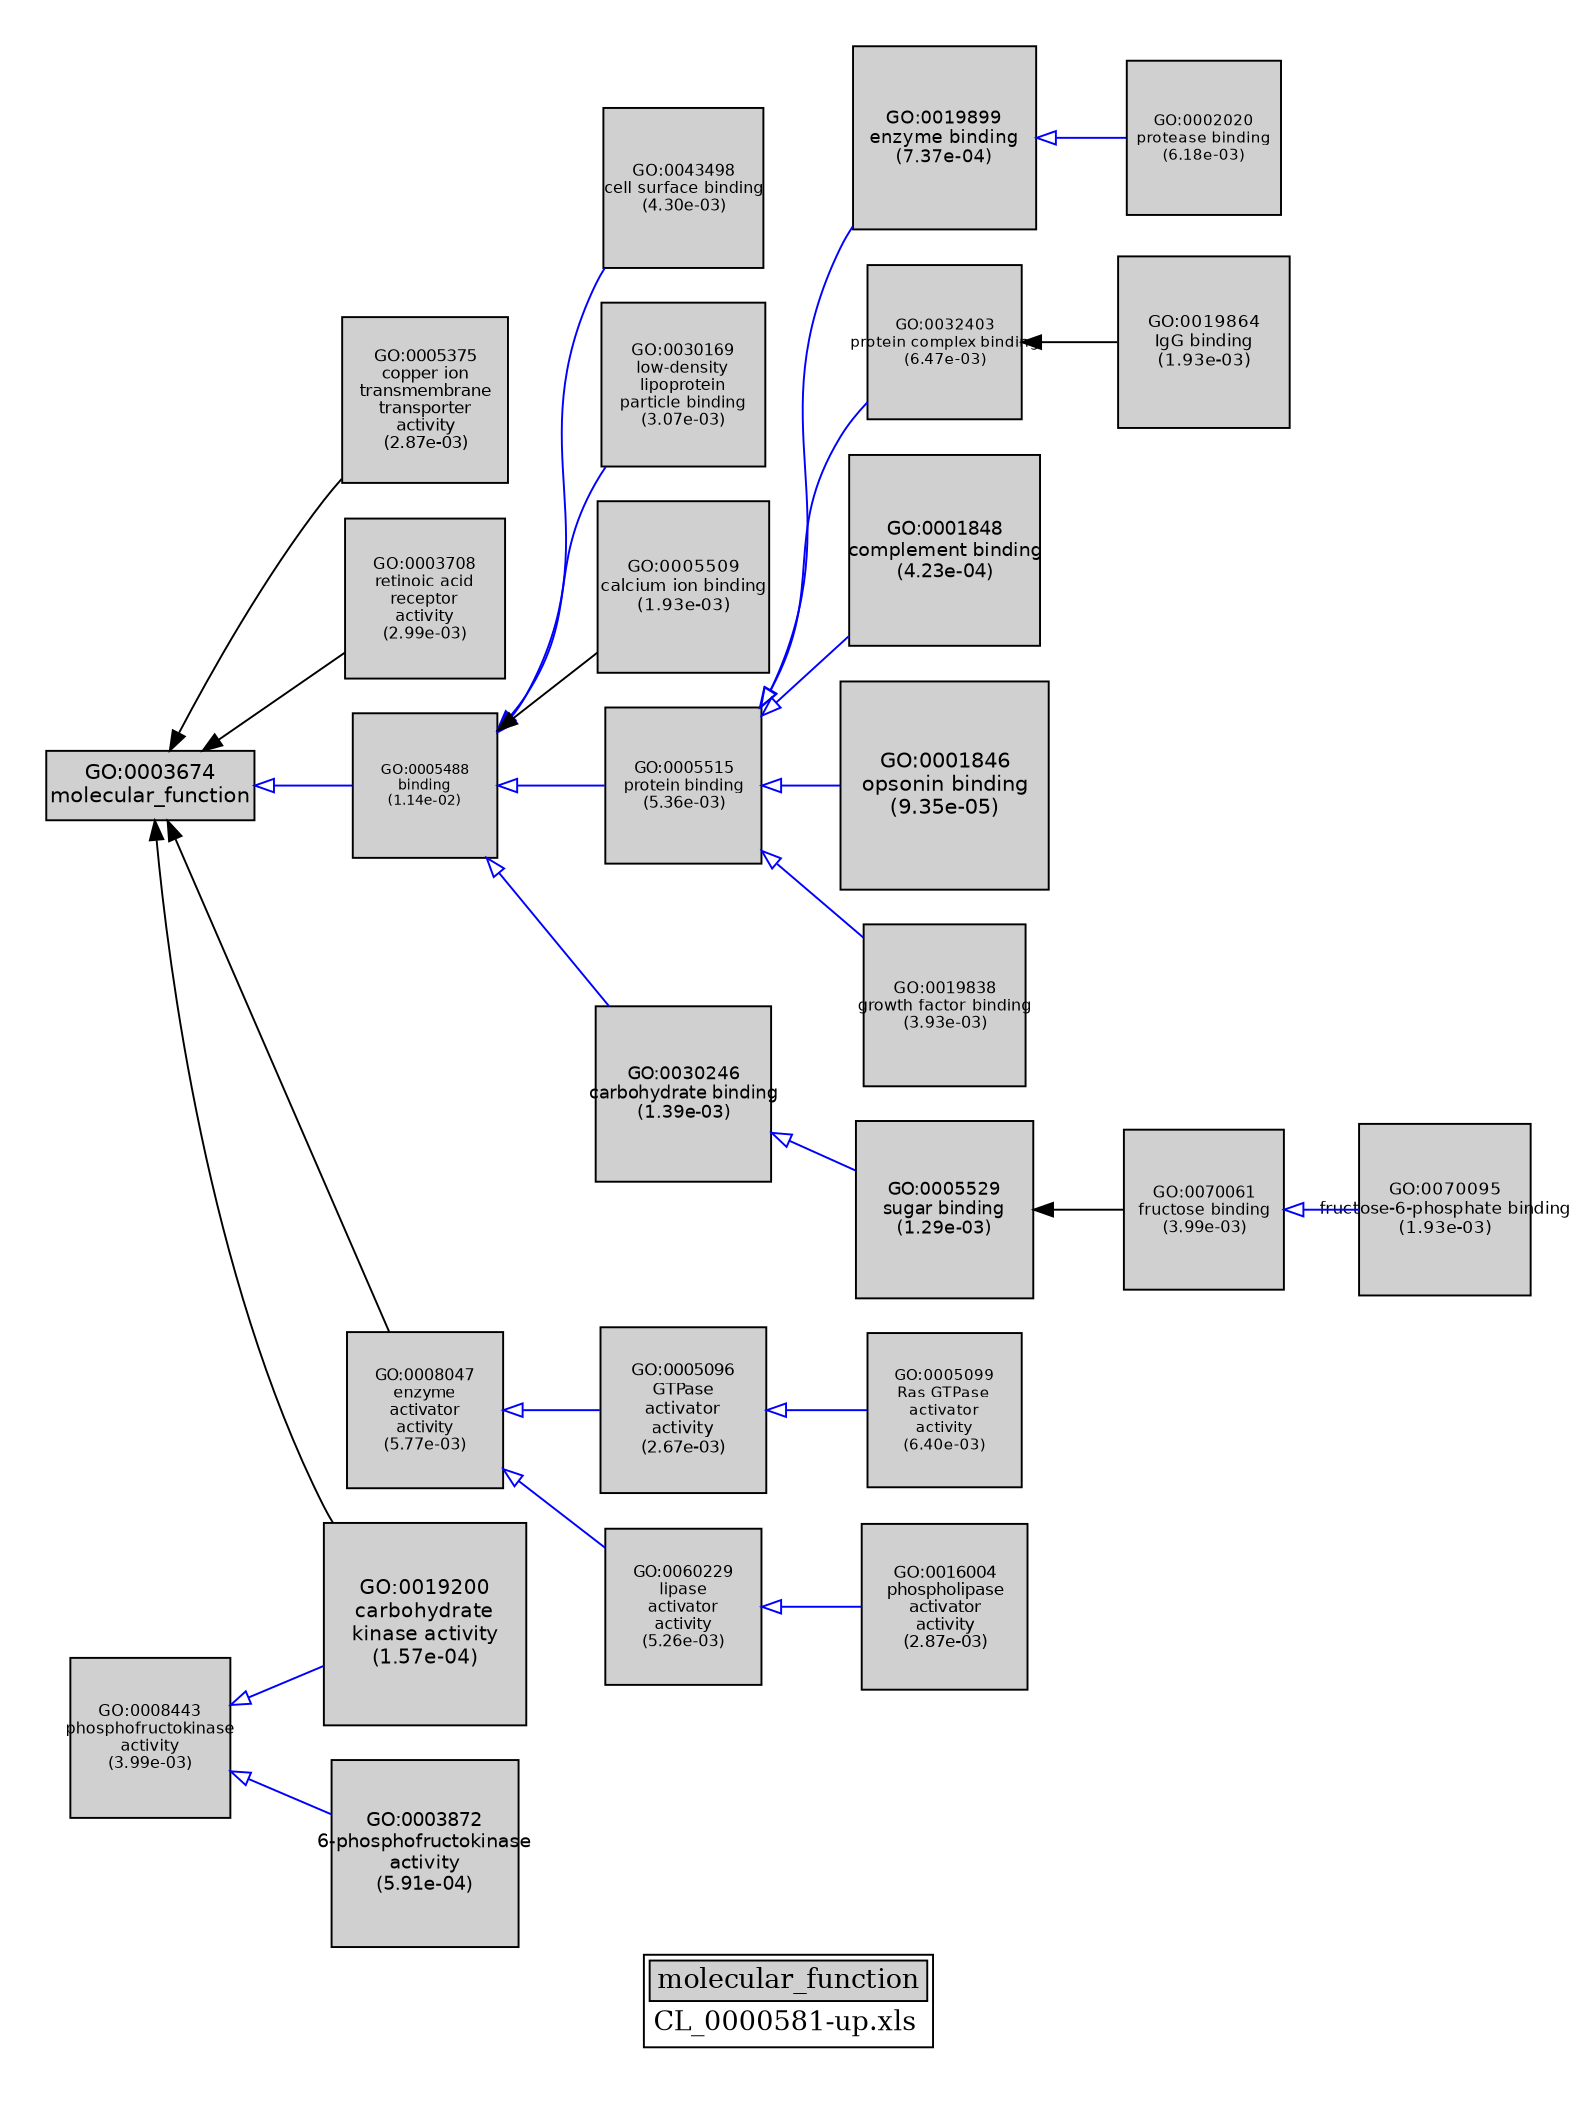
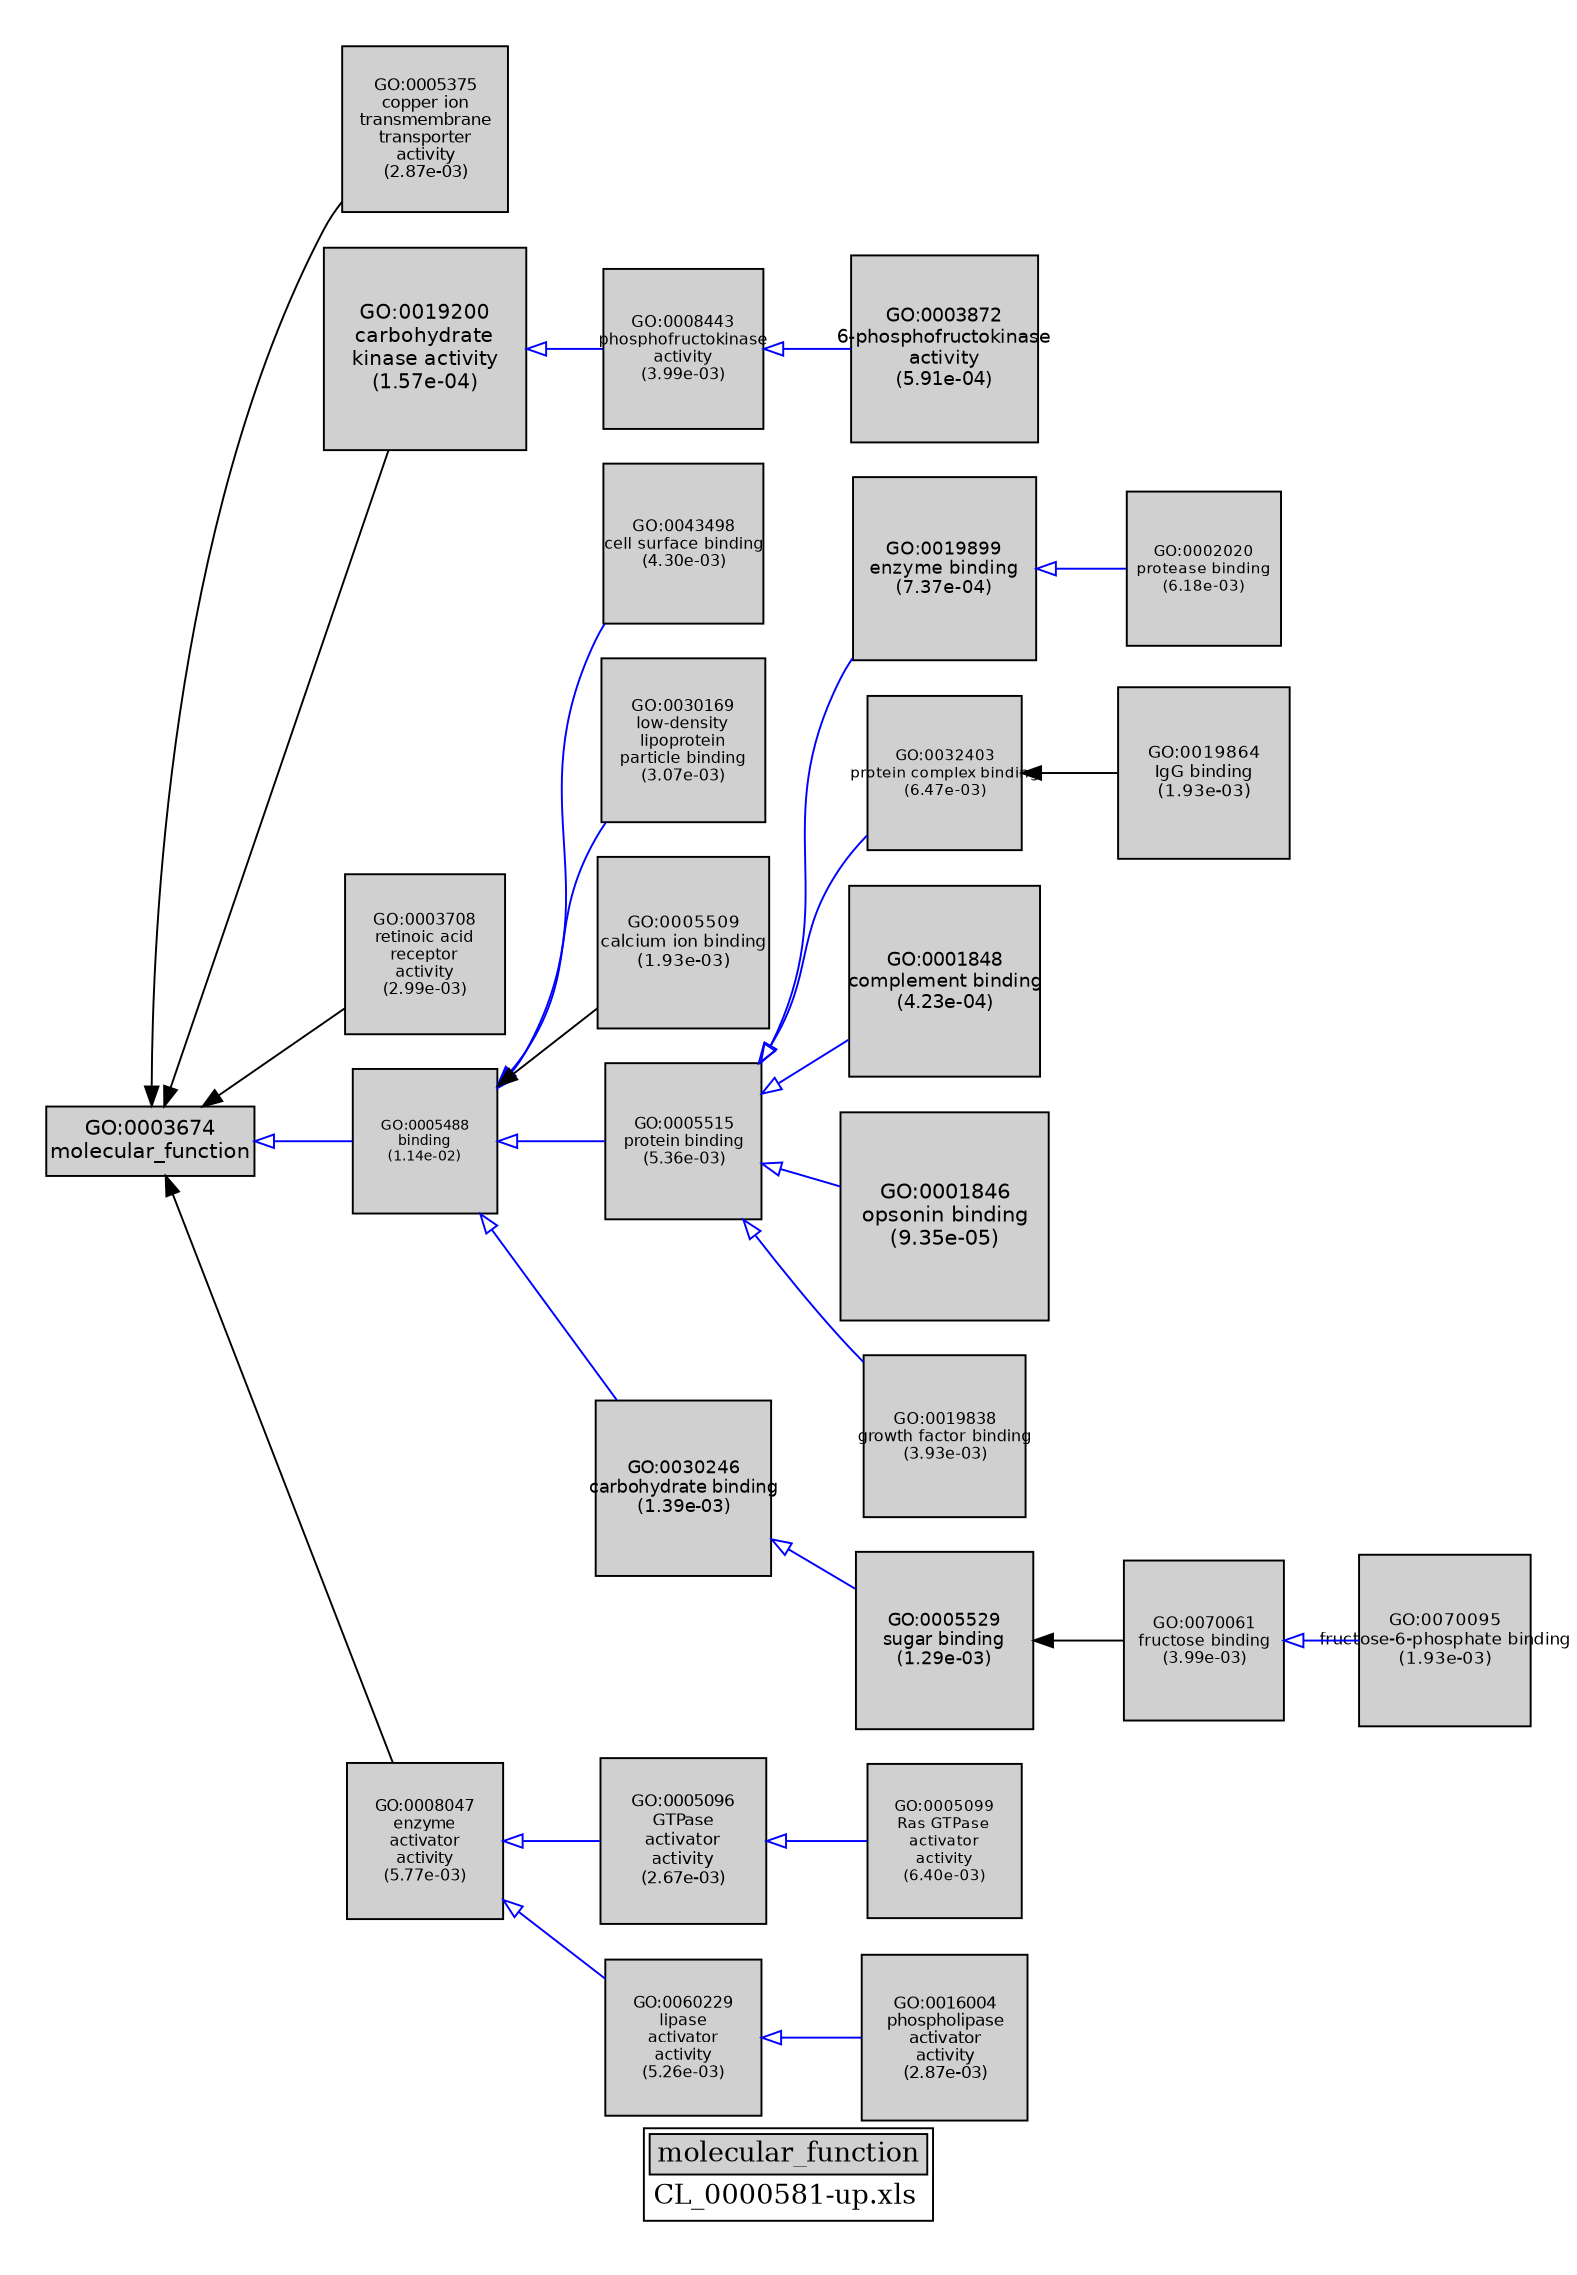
(286, 1682) -> (575, 349)
